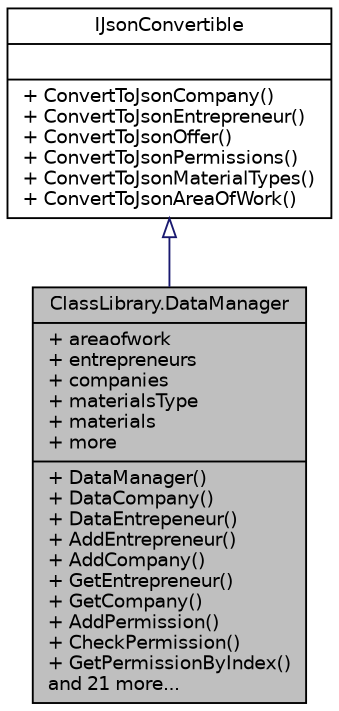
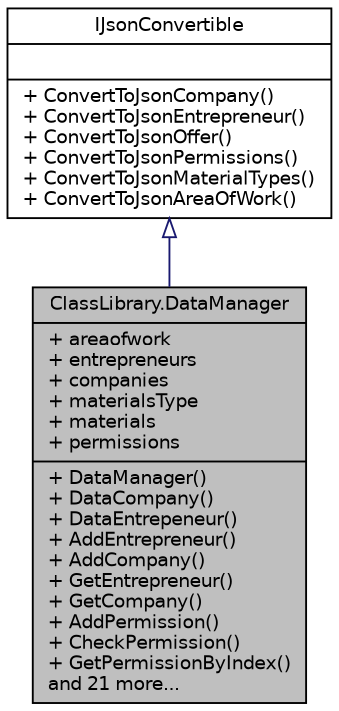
(82, 443) -> (114, 443)
